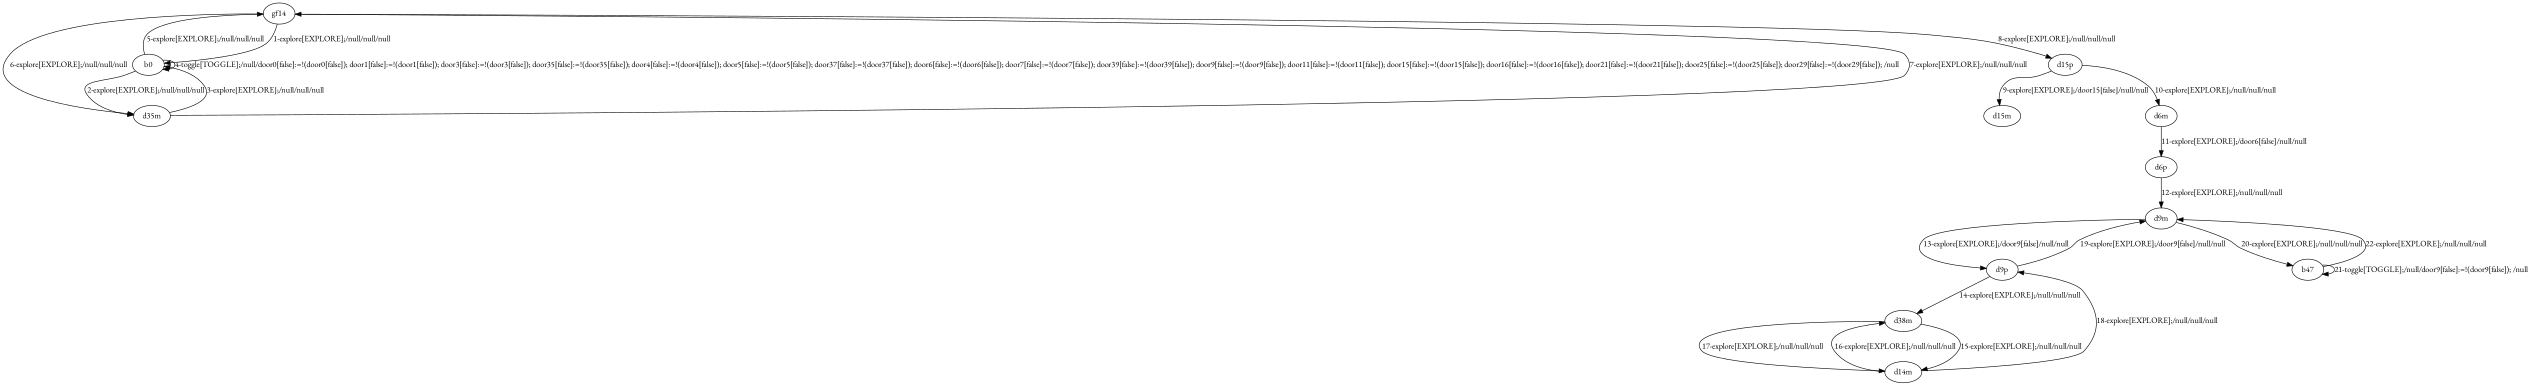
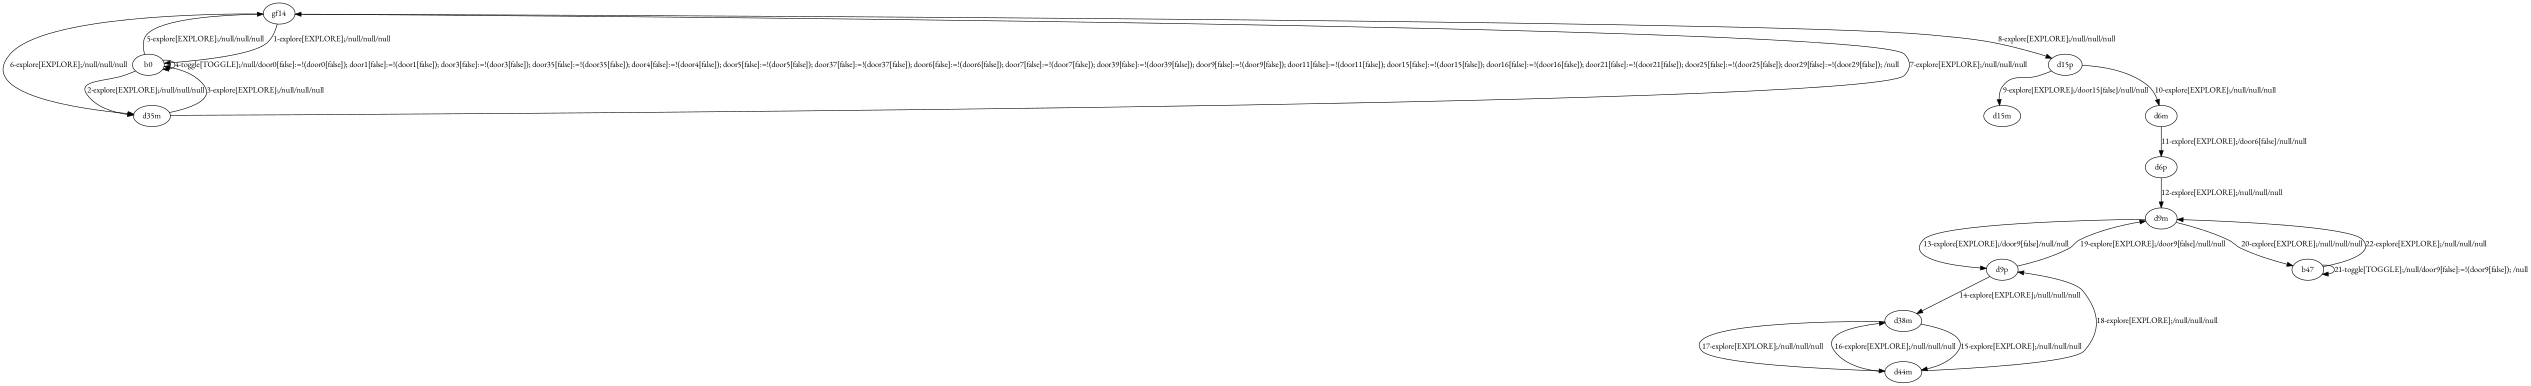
(1903, 372) -> (1903, 372)
